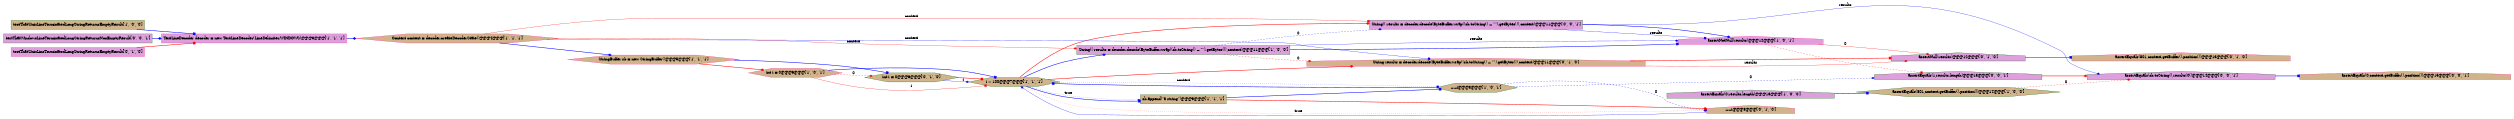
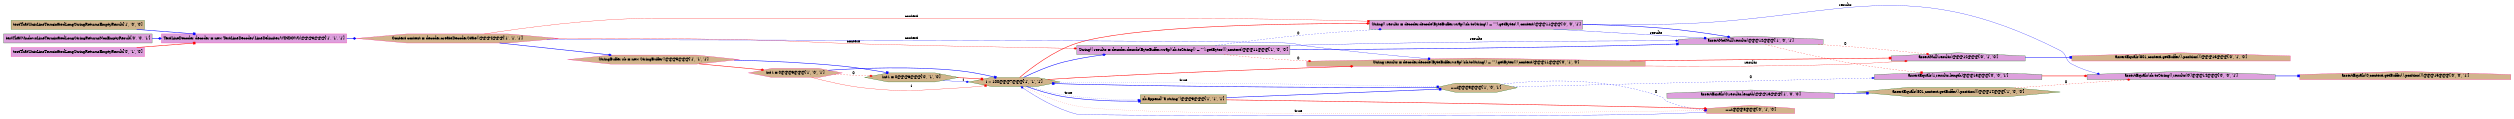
(1751, 41) -> (1751, 41)
(1872, 49) -> (1872, 49)
(1183, 81) -> (1183, 81)
